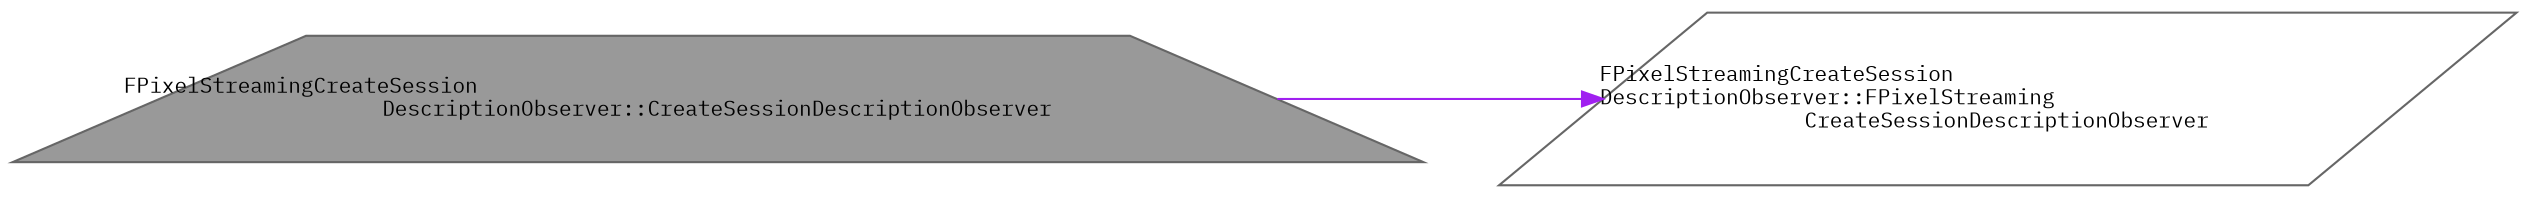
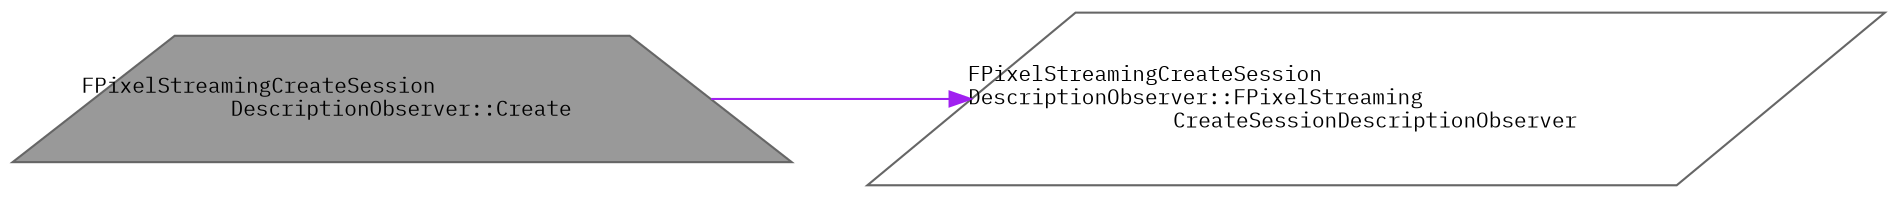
(718, 99) -> (402, 99)
